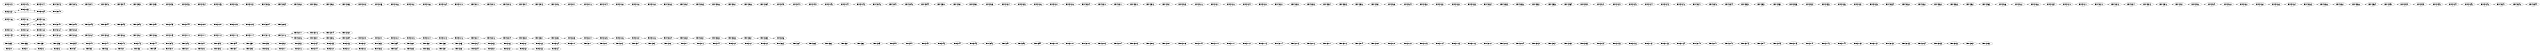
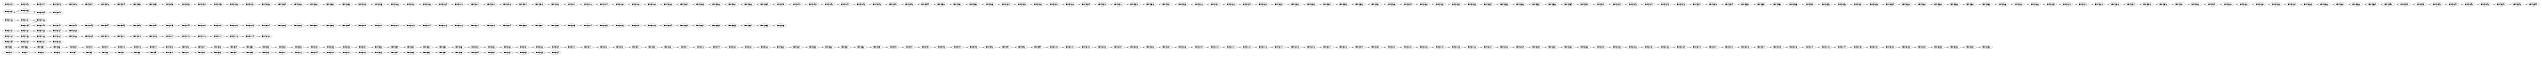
(73, 36) -> none
(290, 37) -> (290, 26)
